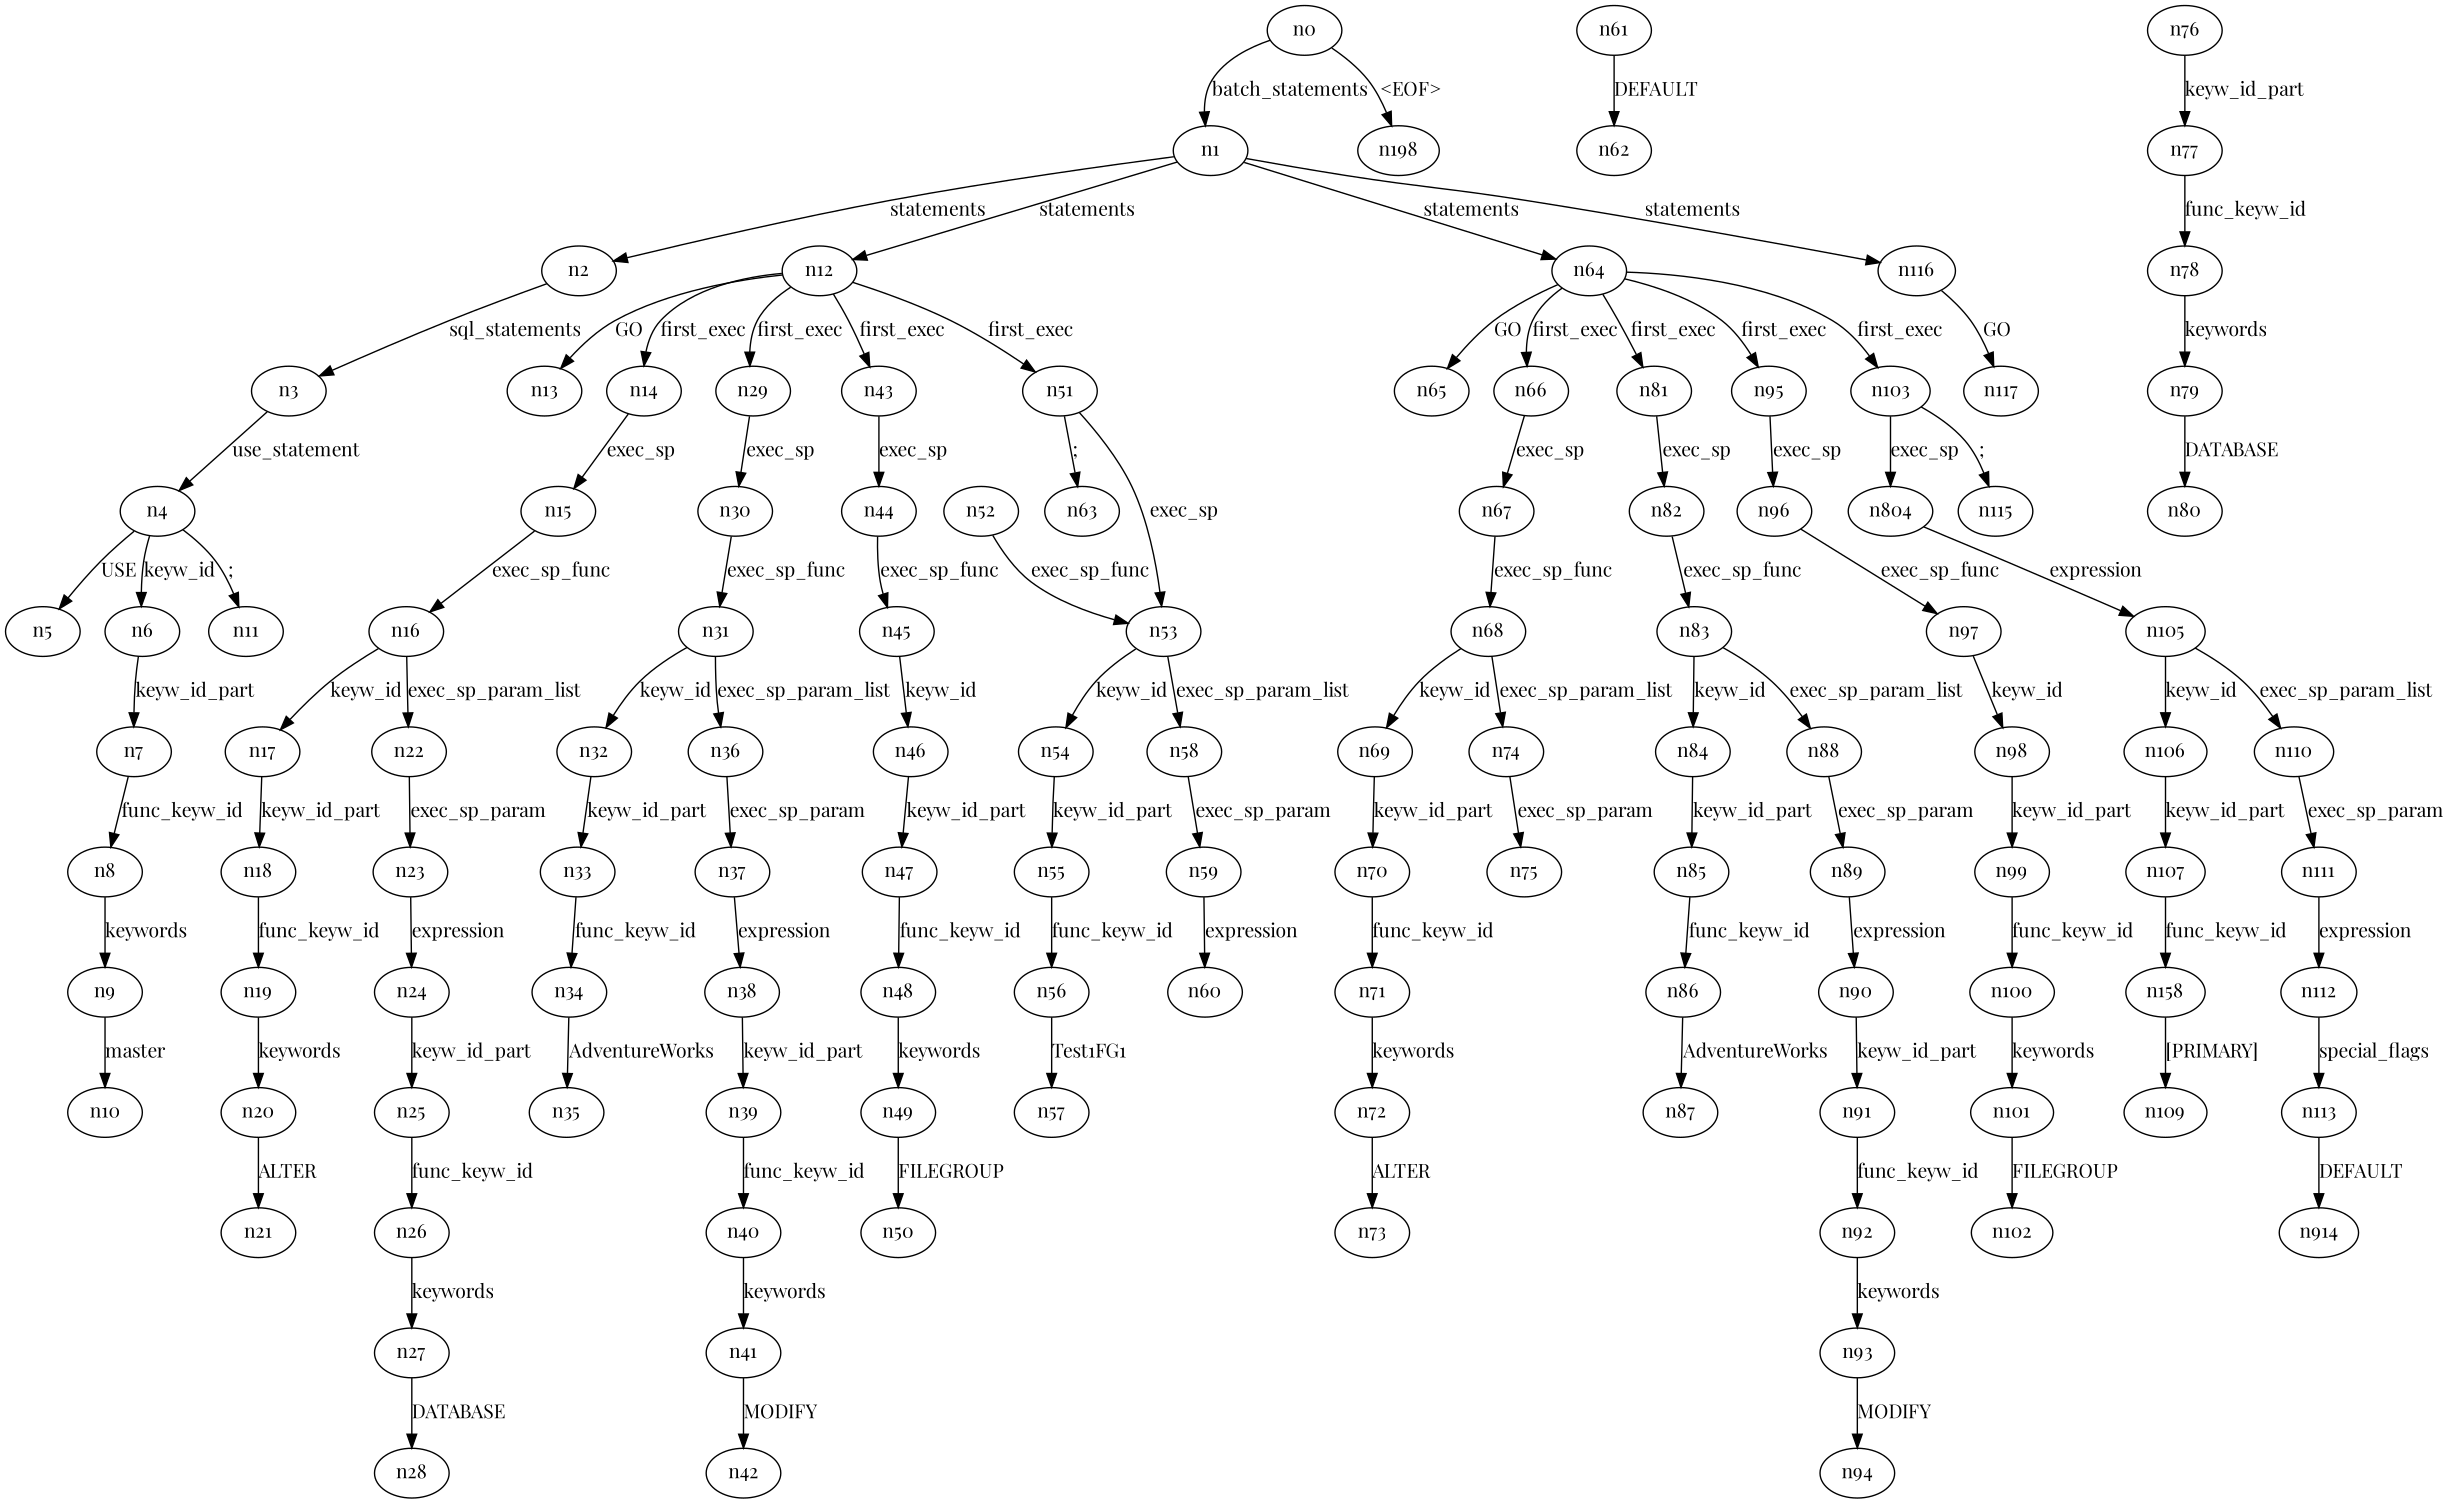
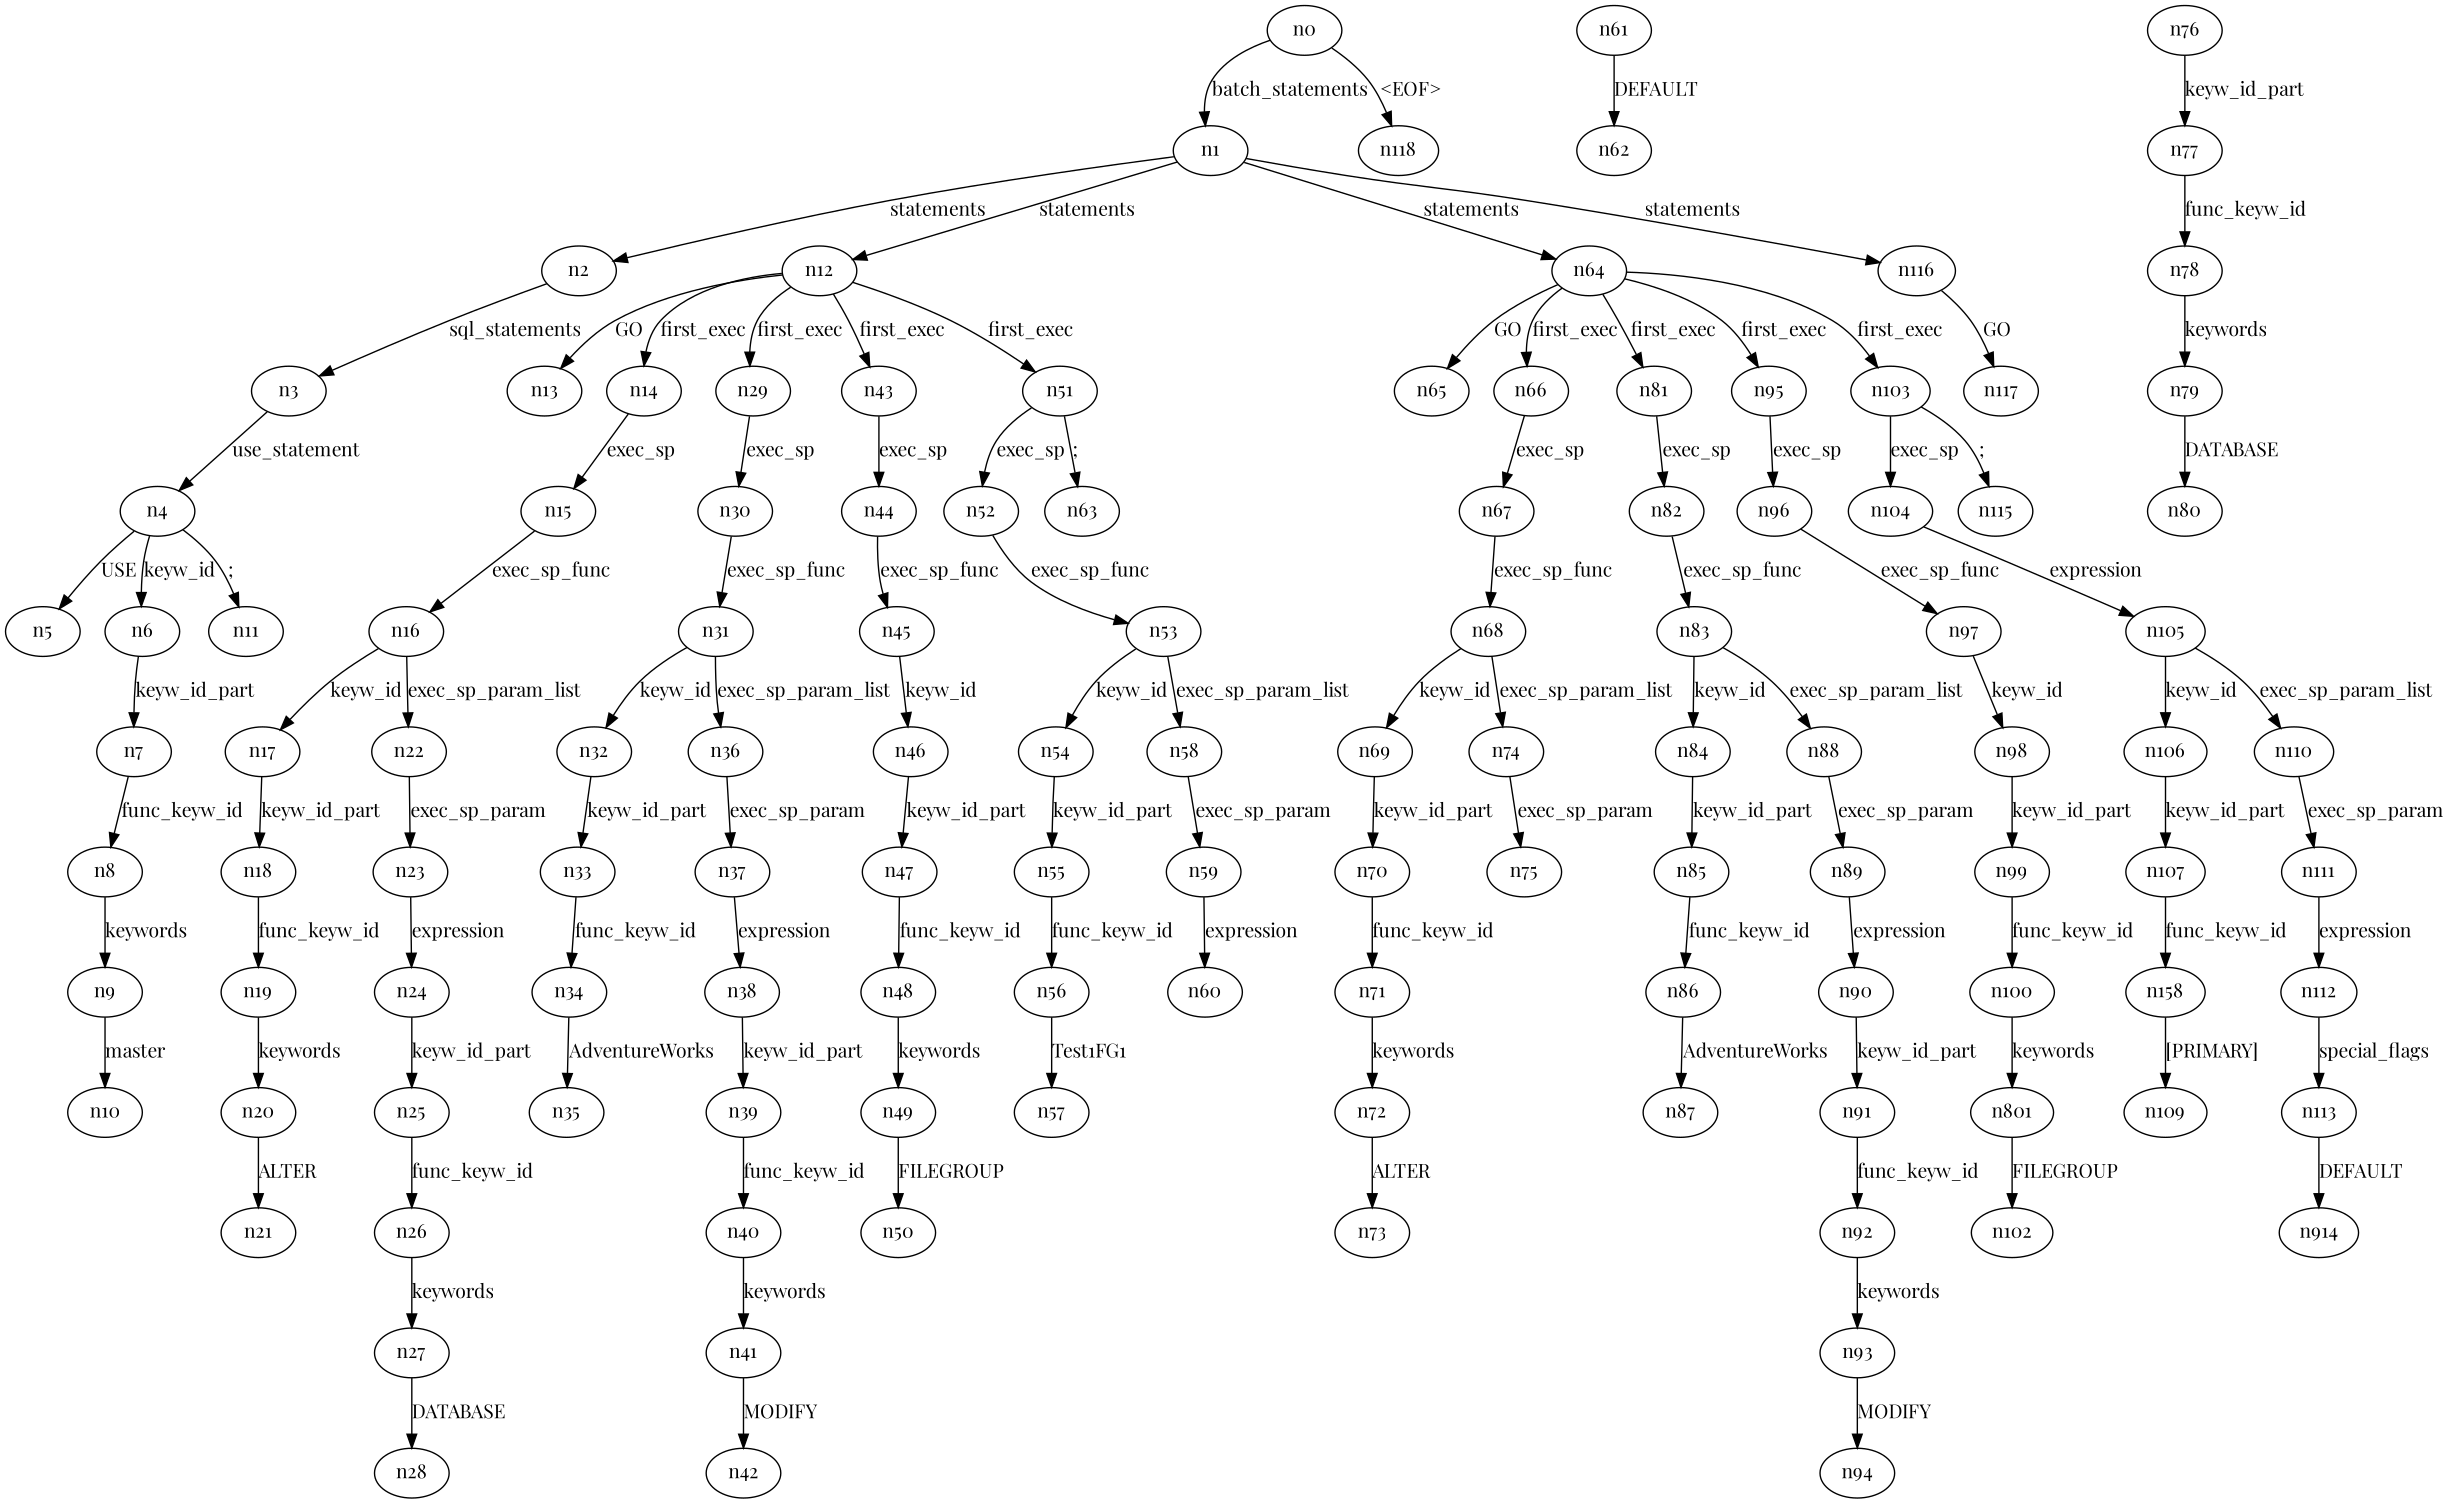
(1399, 151) -> (1399, 151)
(1136, 495) -> (1001, 435)
(1890, 511) -> (1890, 511)
(2012, 1112) -> (2012, 1112)
